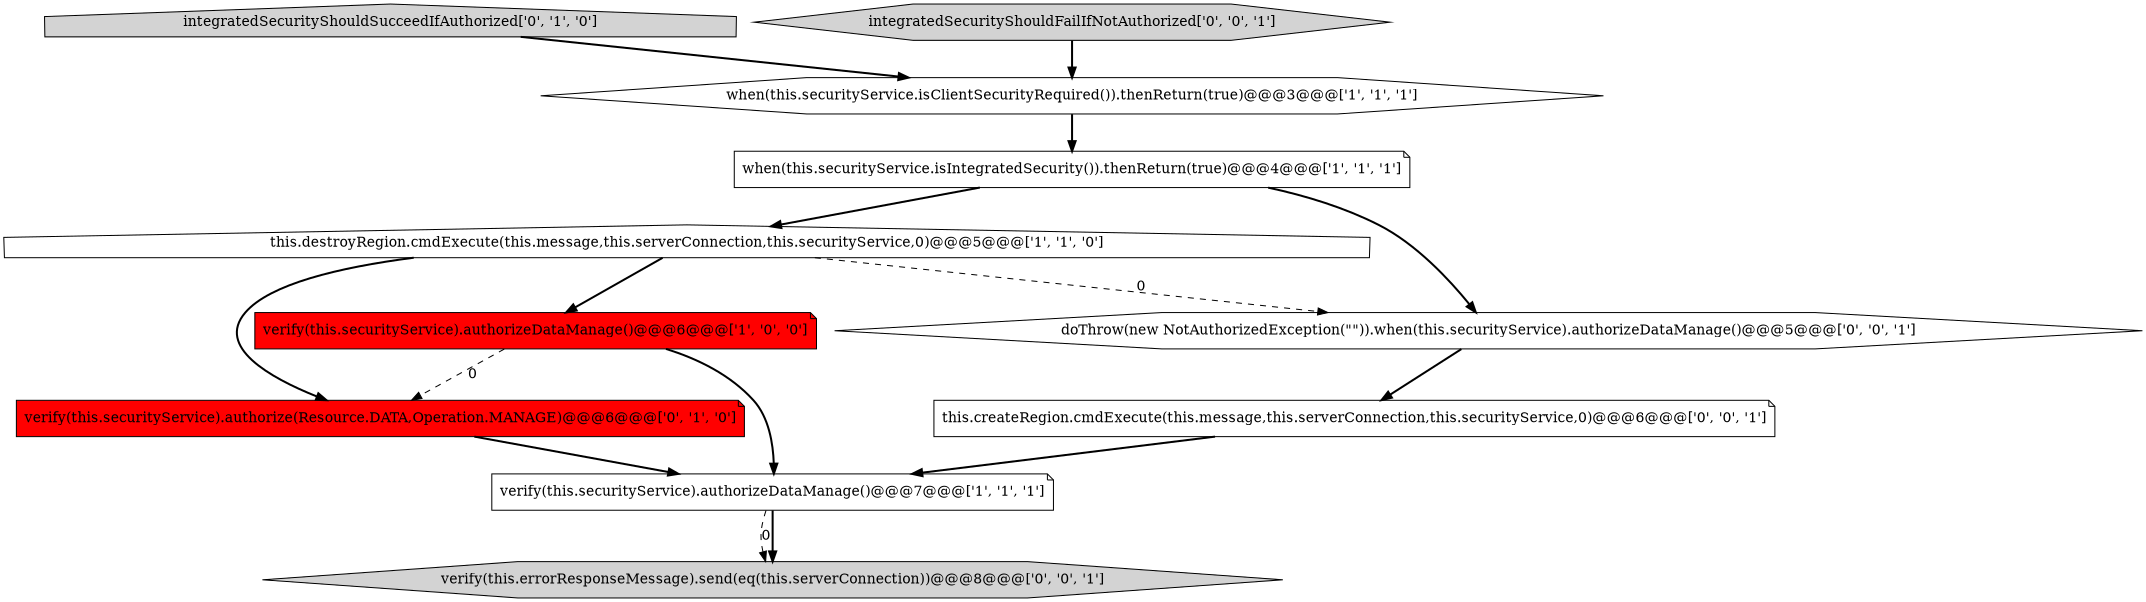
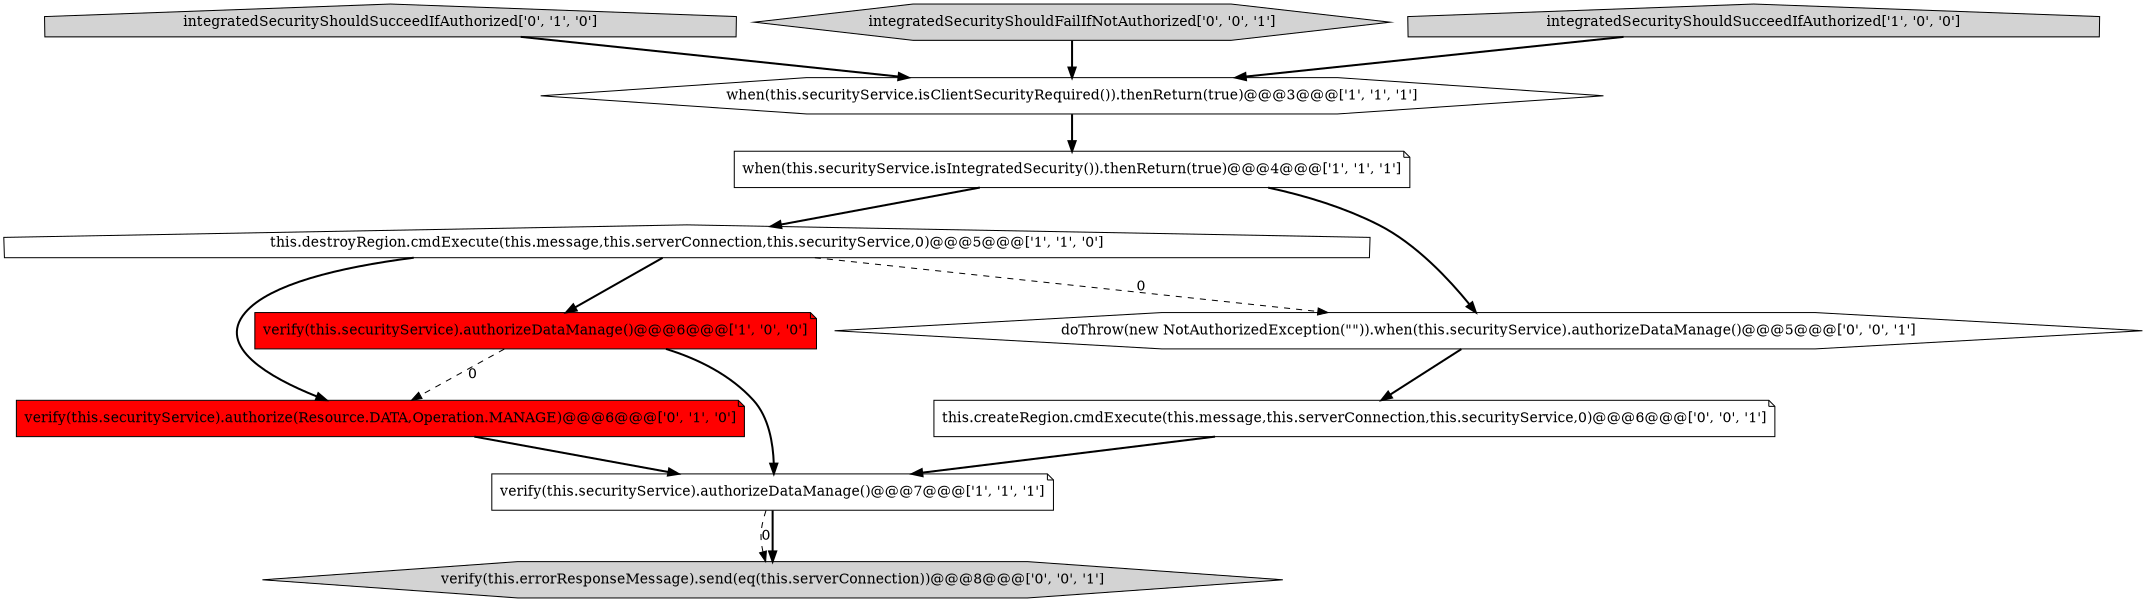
none -> (1754, 22)
